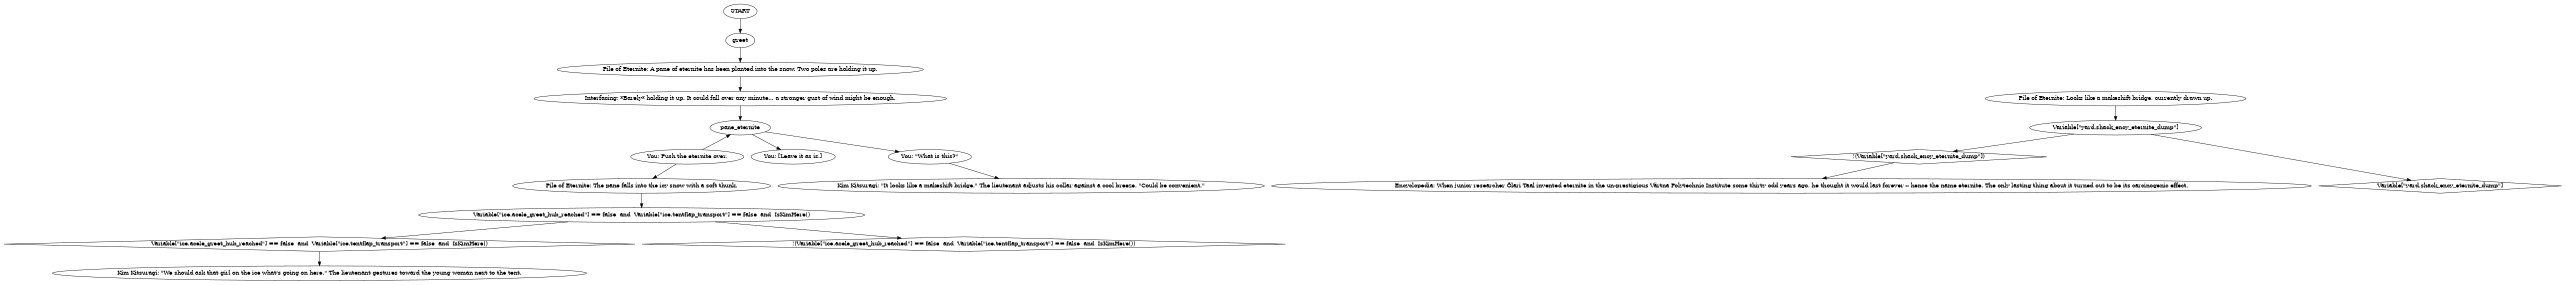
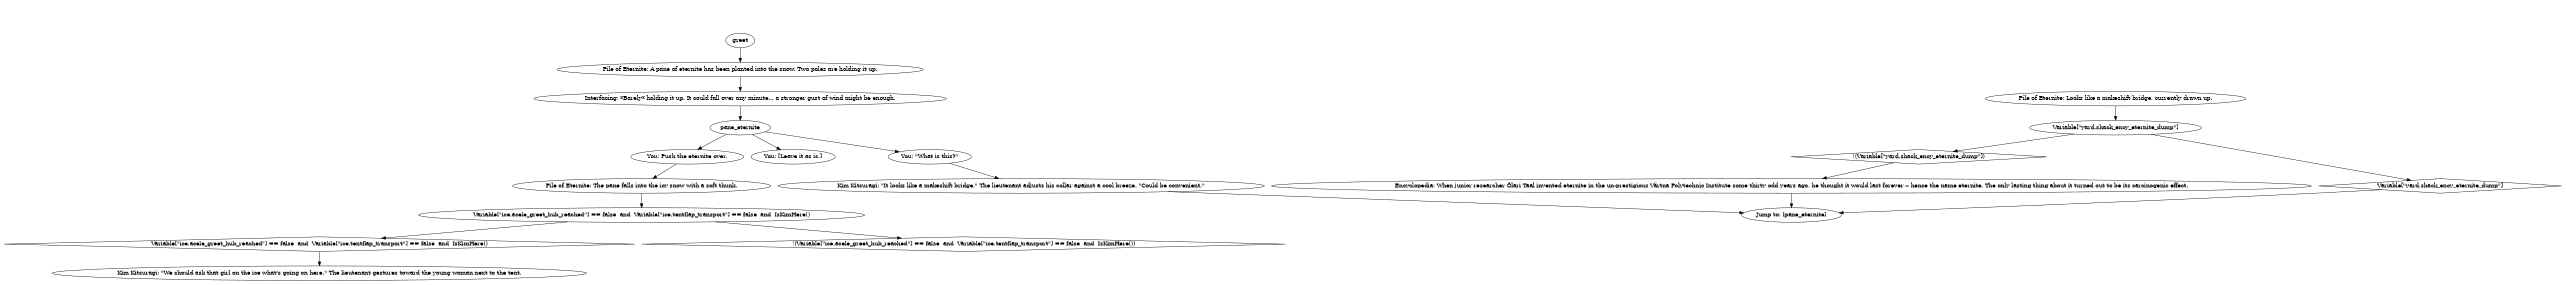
(740, 11) -> none
(715, 143) -> (714, 141)
none -> (1791, 215)
